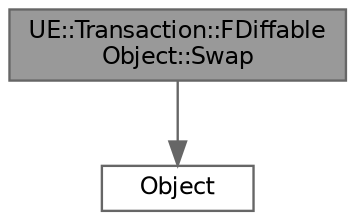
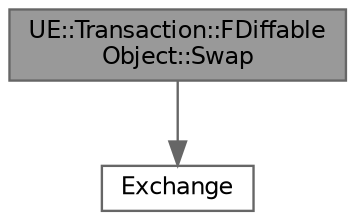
(178, 188) -> (178, 188)
